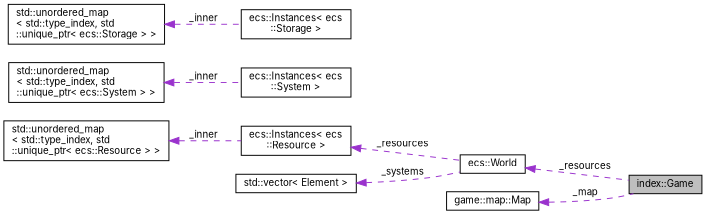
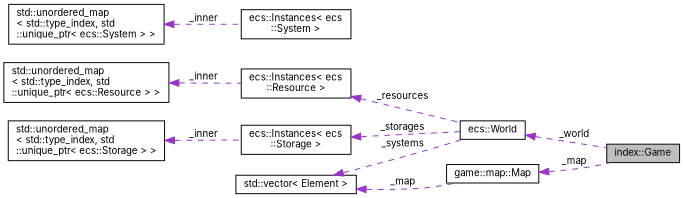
none -> (411, 134)
(584, 166) -> (573, 134)
none -> (411, 189)
